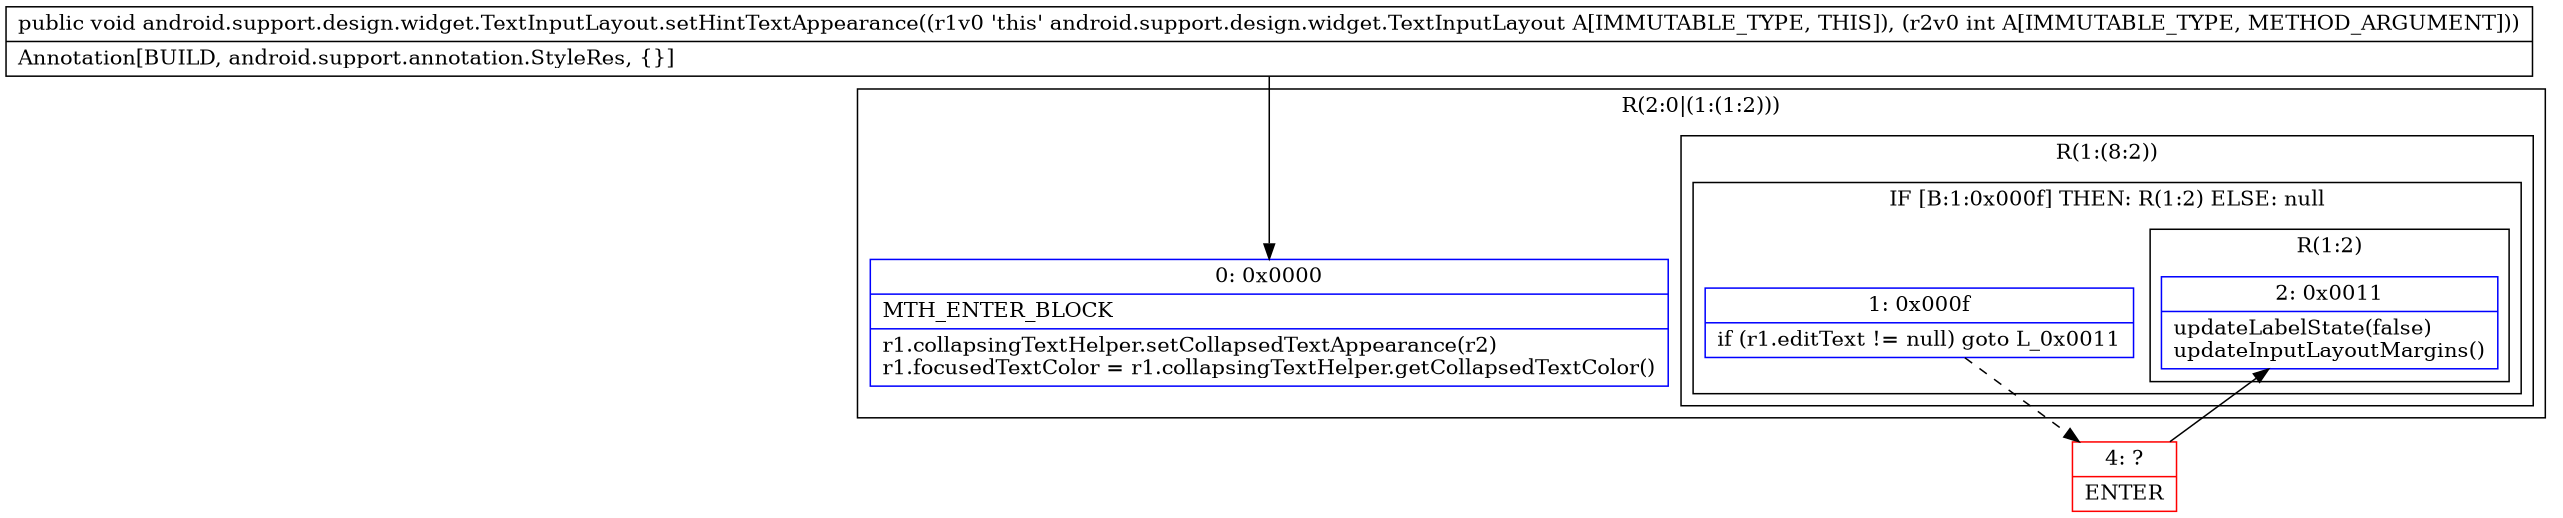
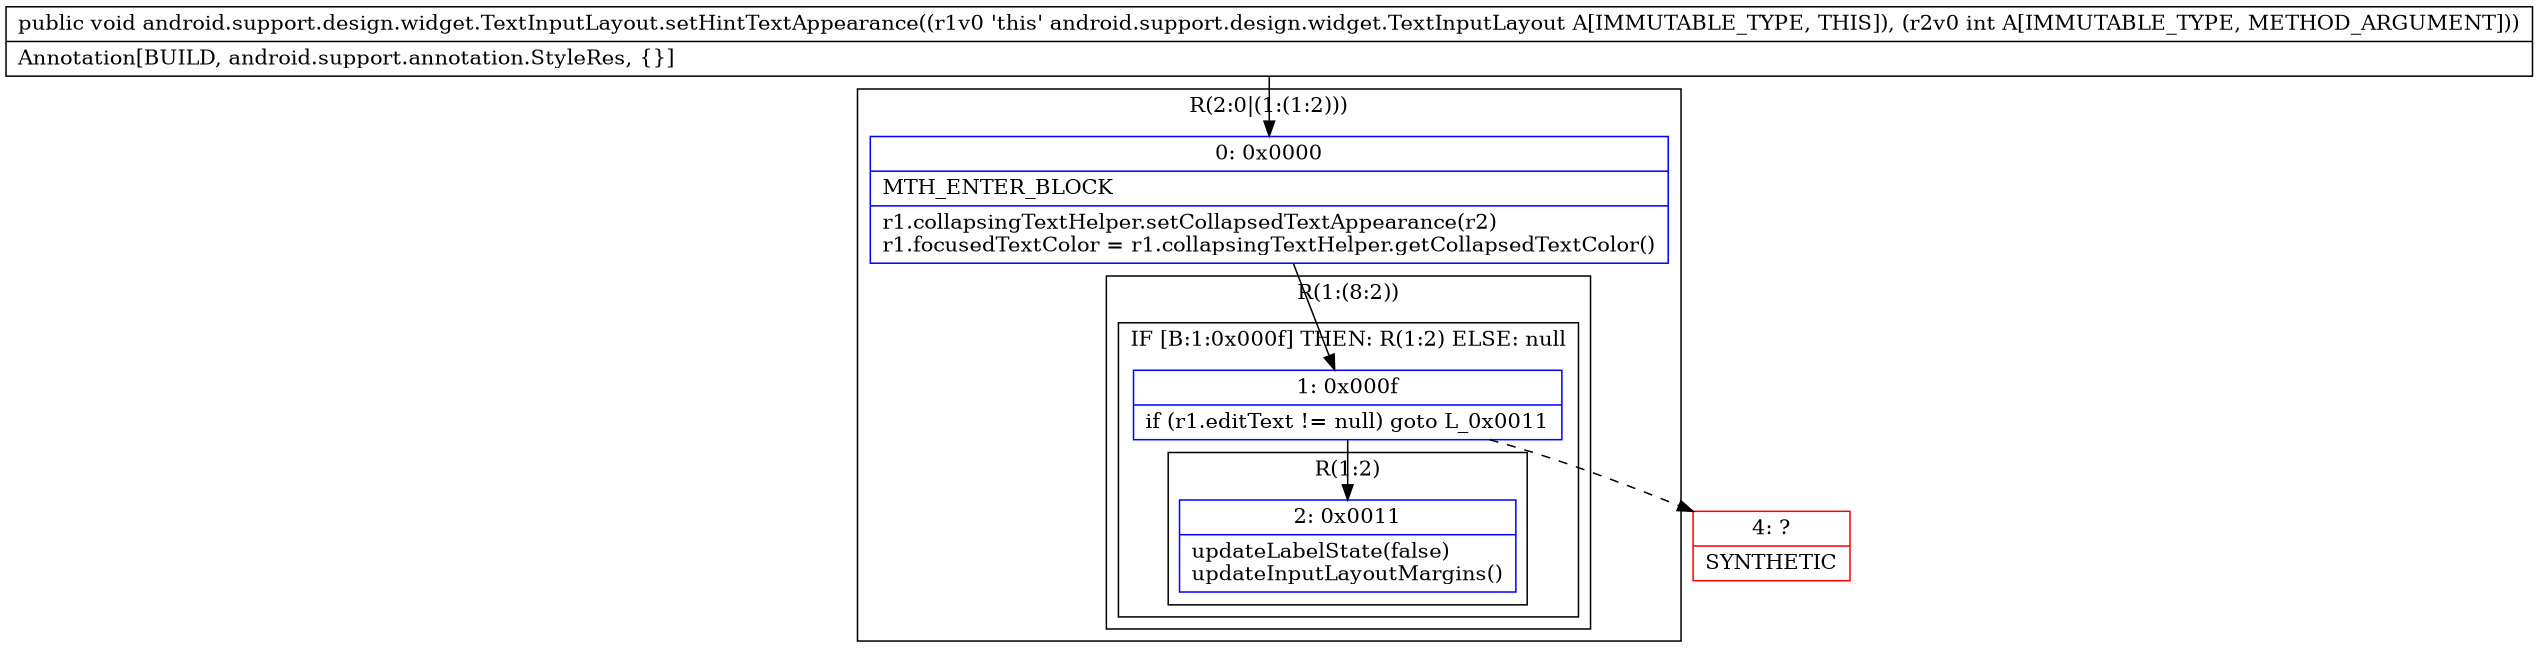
none -> (1311, 310)
(2213, 410) -> (1348, 462)
(2124, 493) -> (1772, 563)
